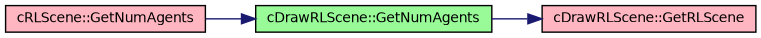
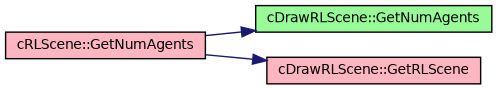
(510, 19) -> (229, 57)
